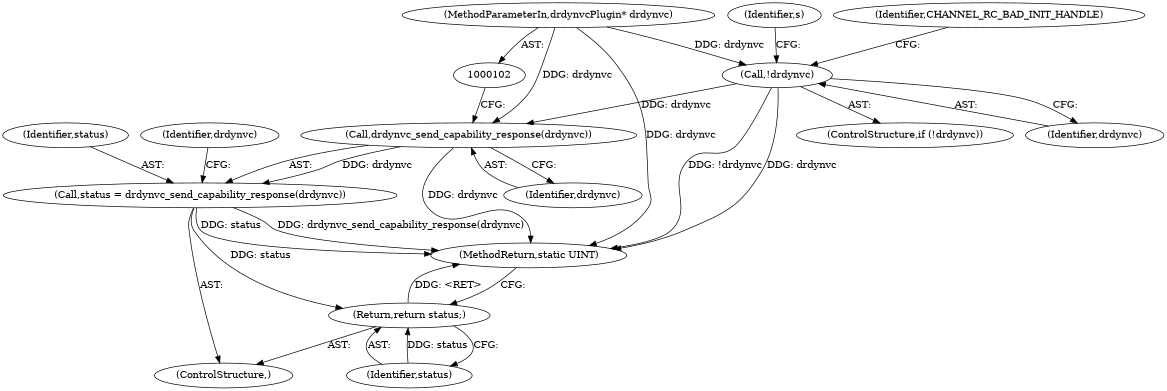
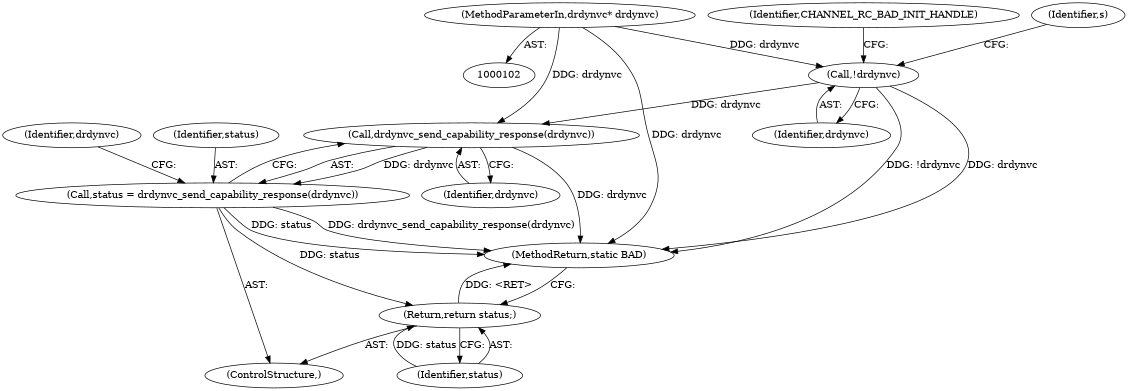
(558, 15) -> (560, 15)
(480, 102) -> (281, 157)
(905, 135) -> none
(529, 255) -> (579, 255)
